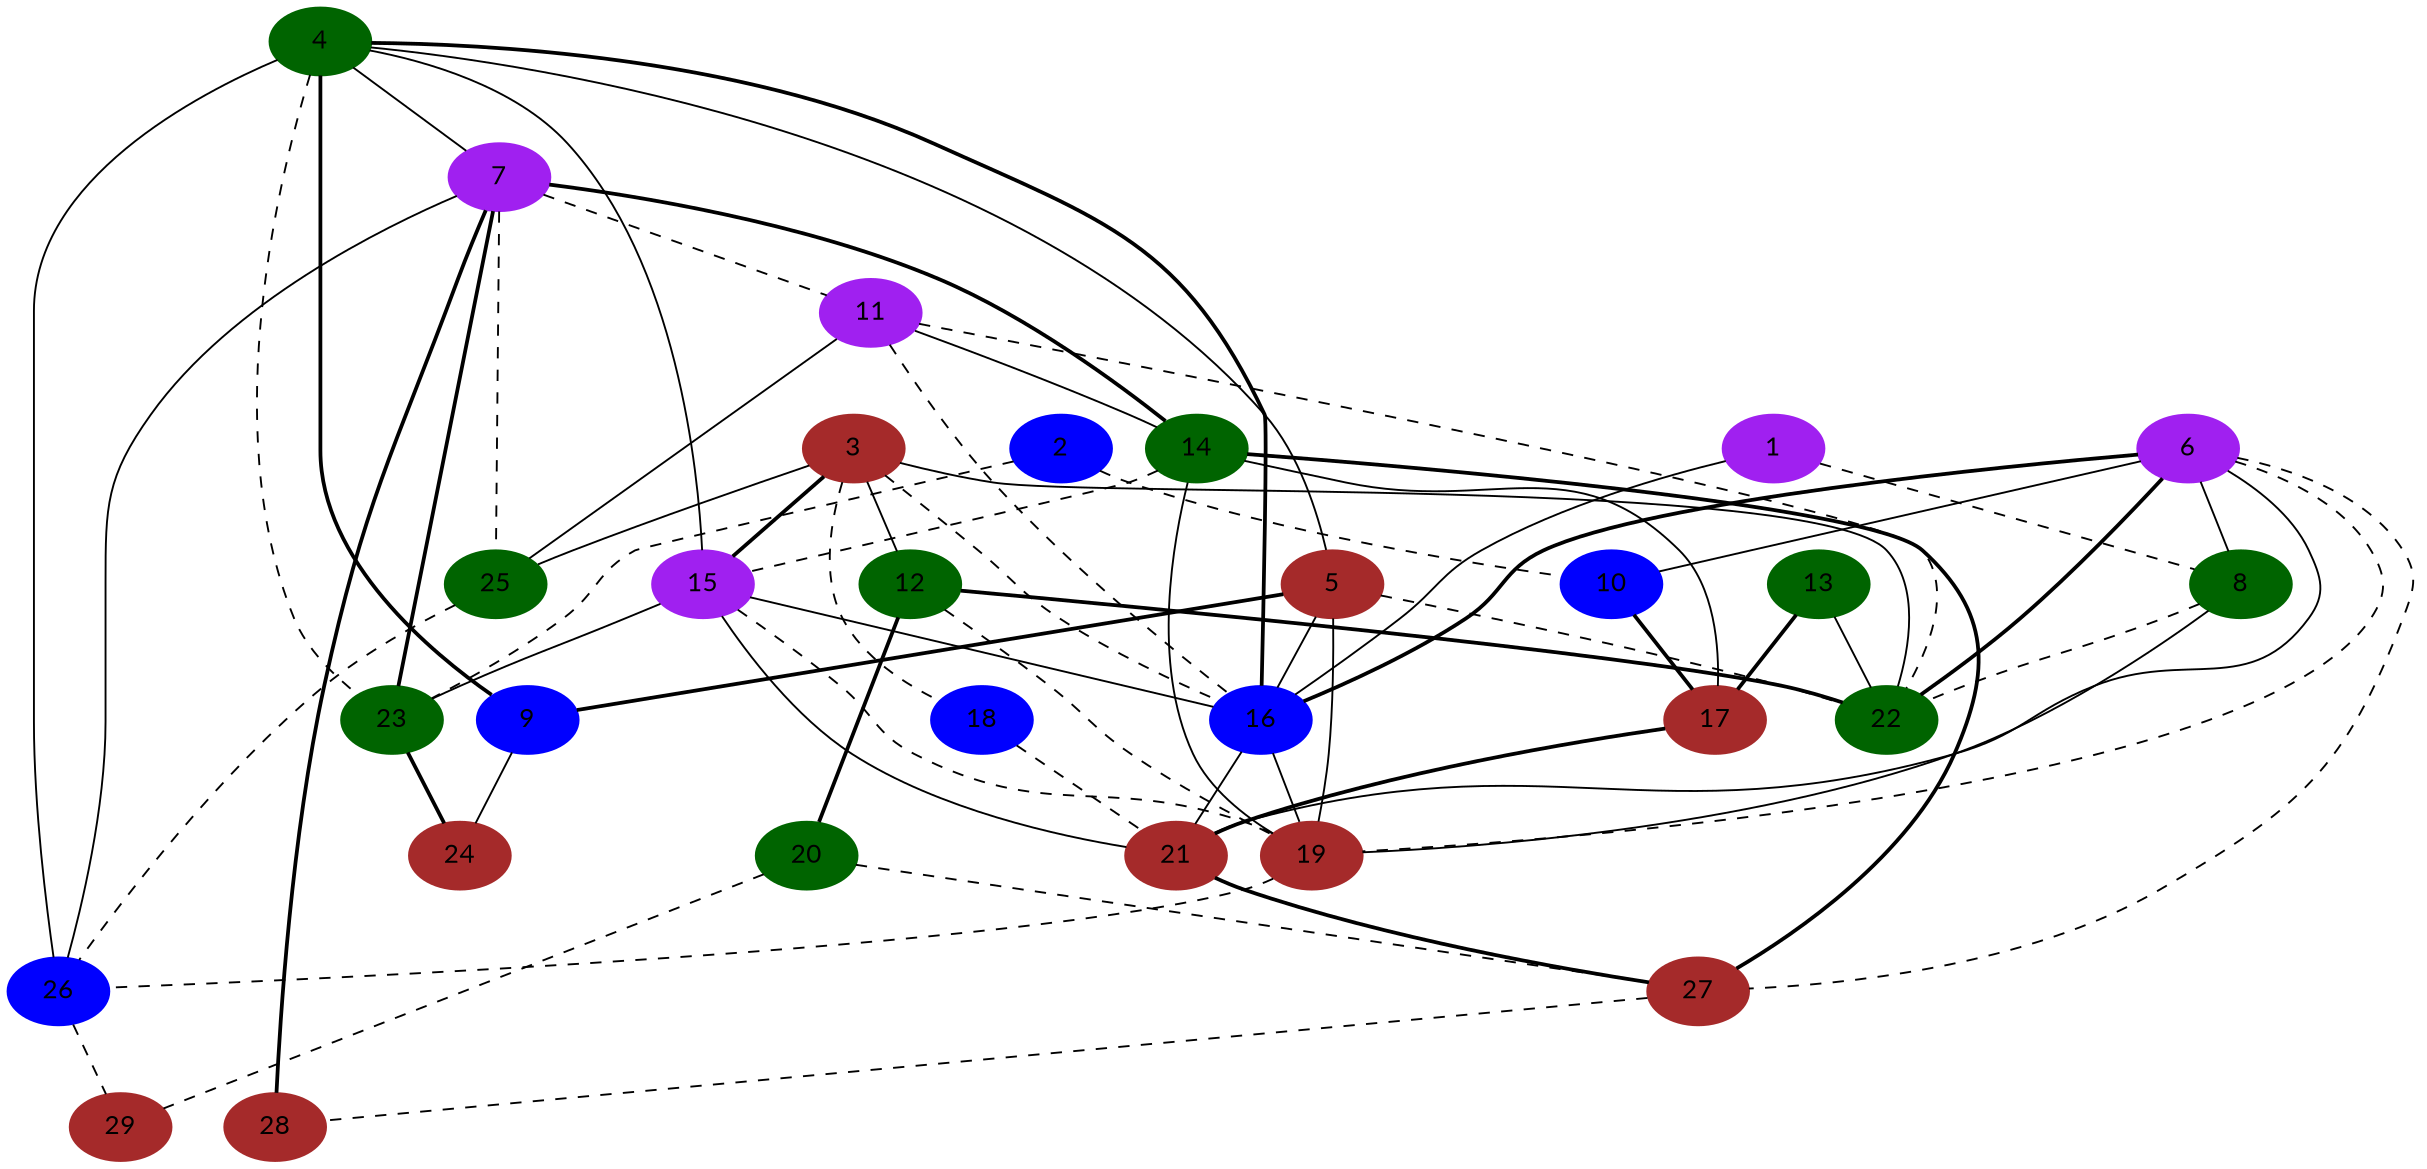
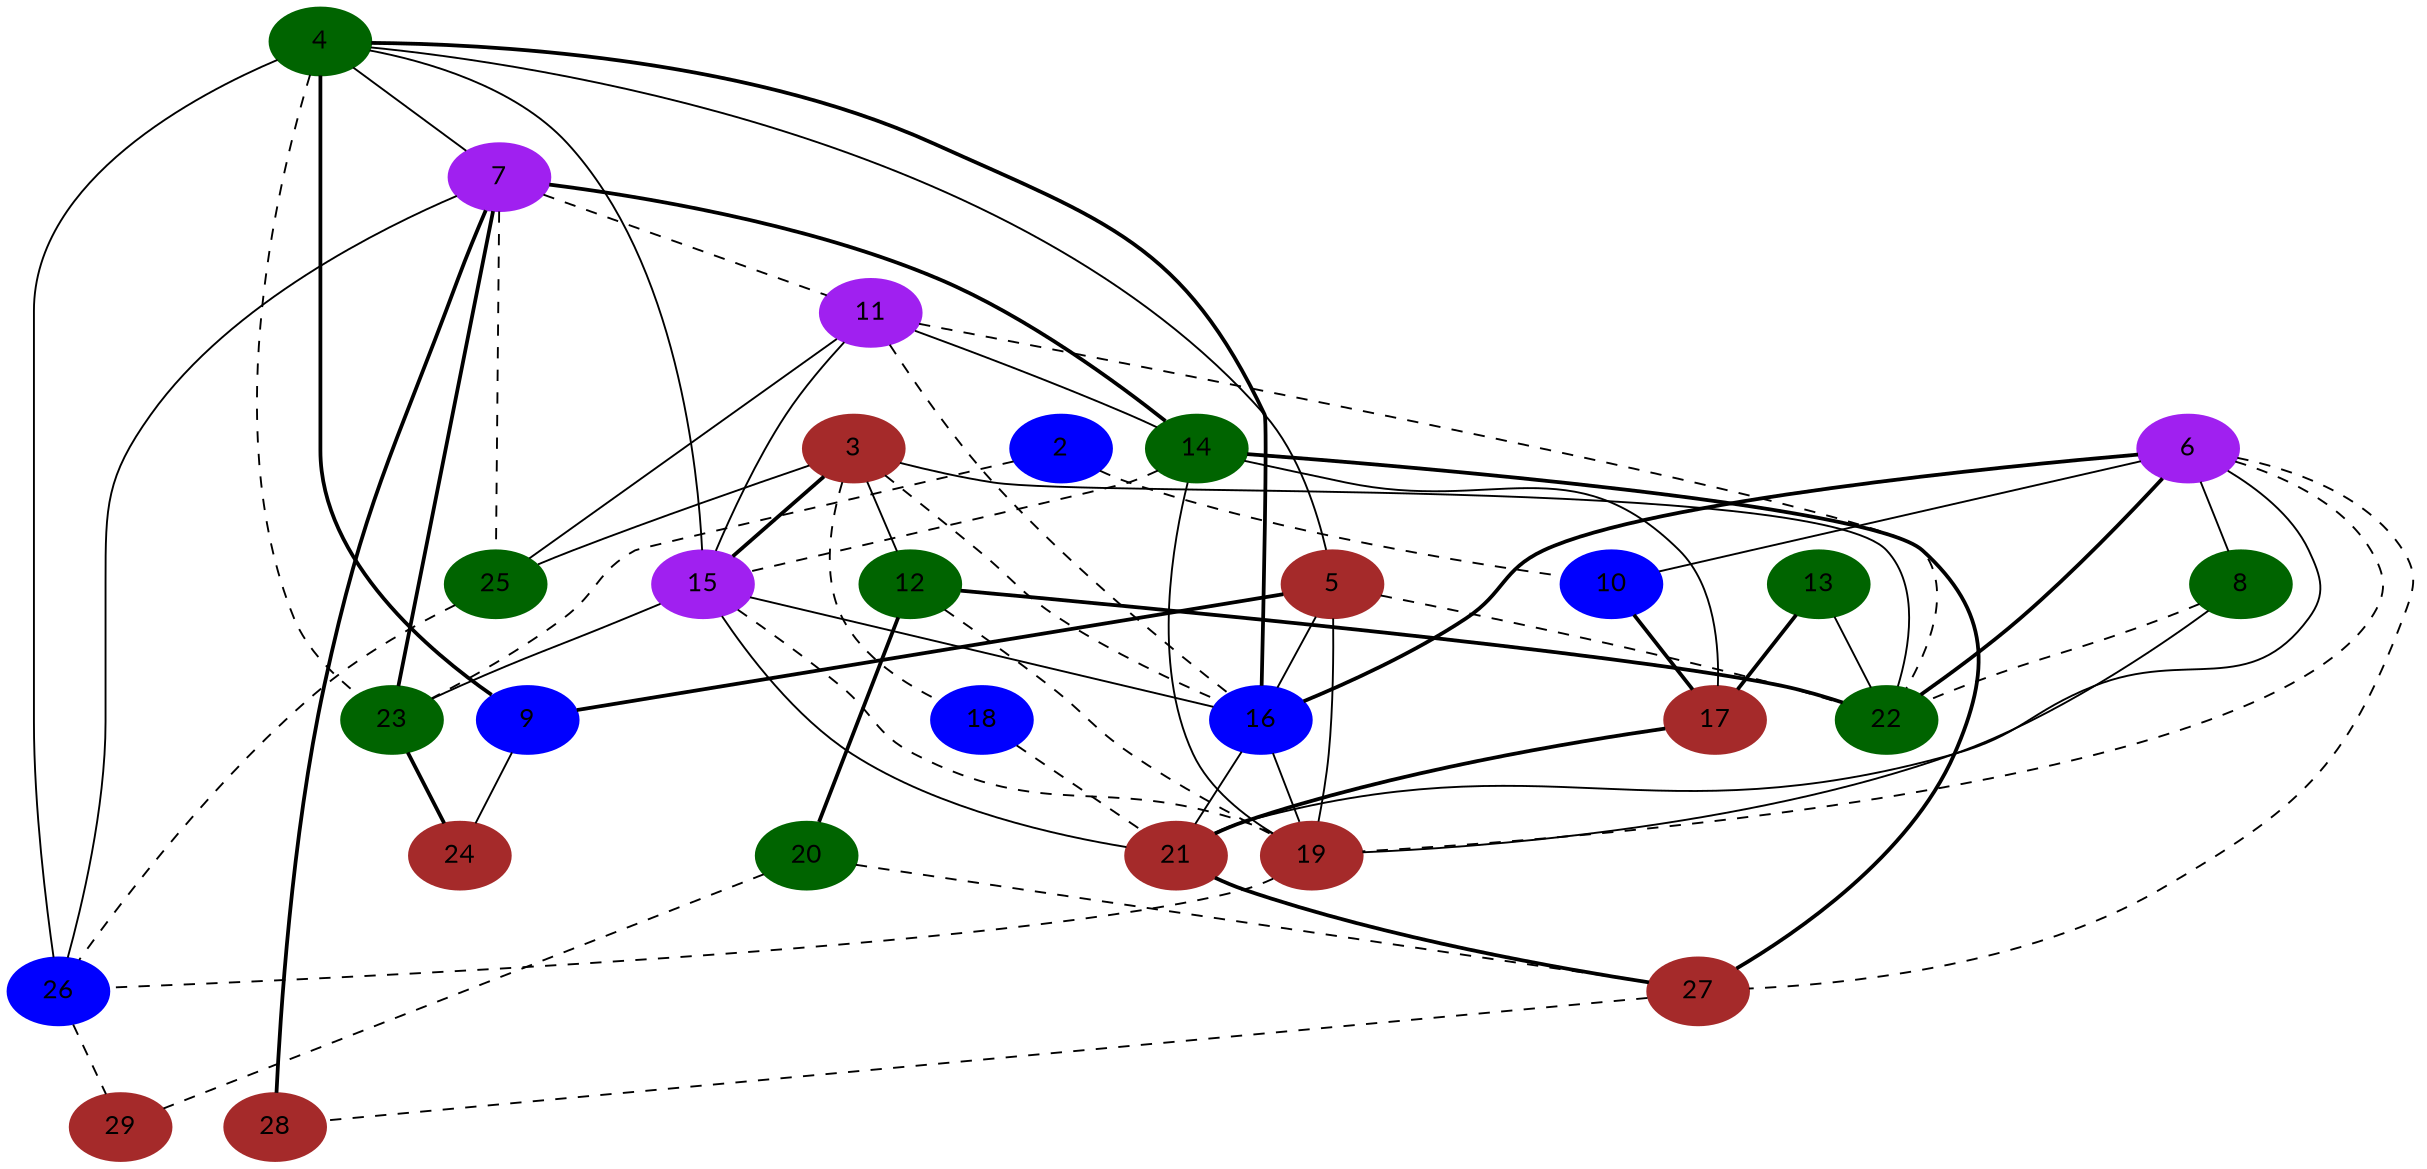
none -> (770, 440)
(1774, 449) -> none
